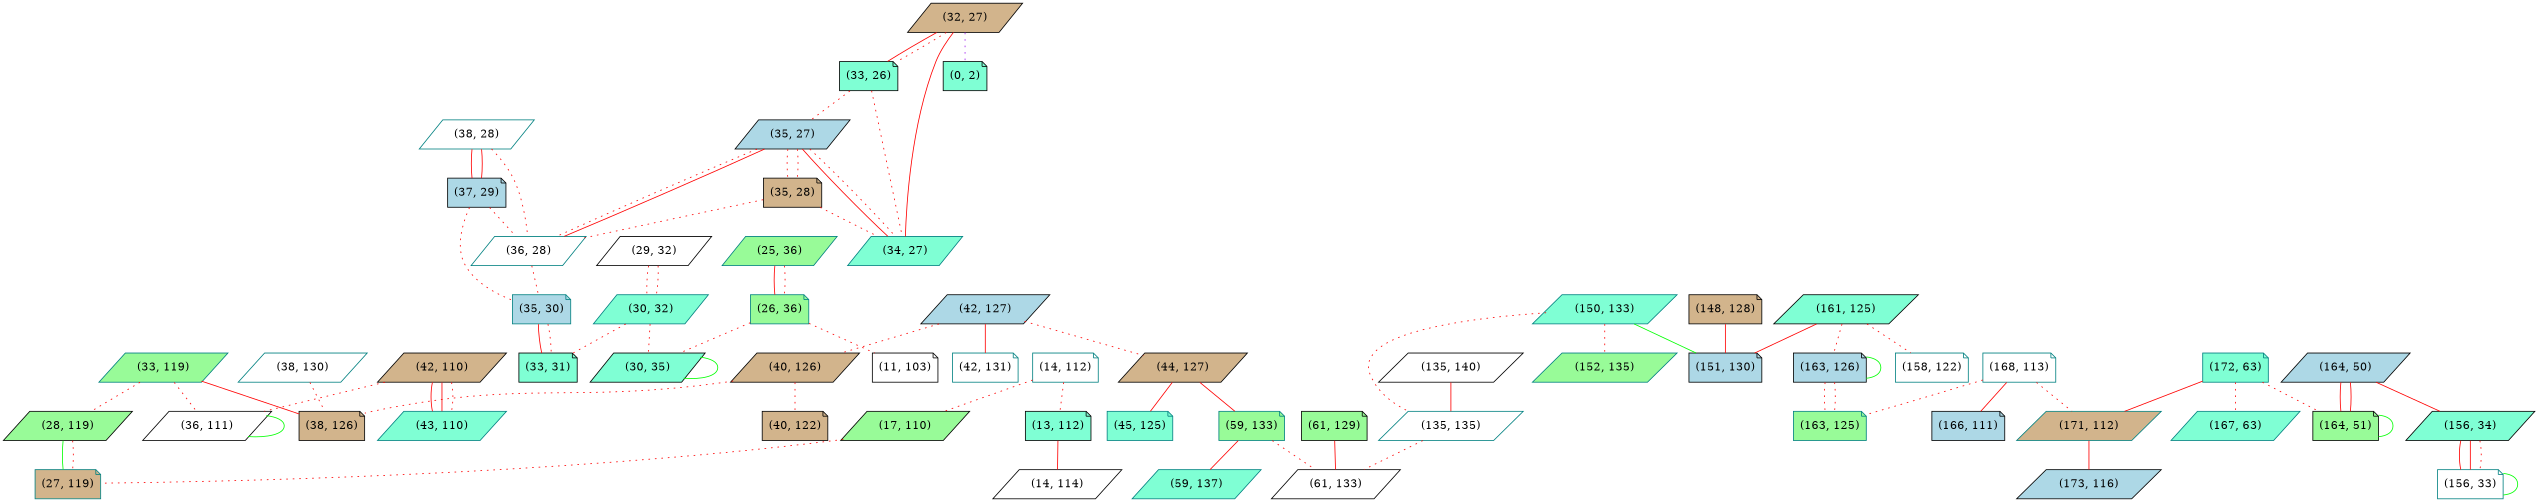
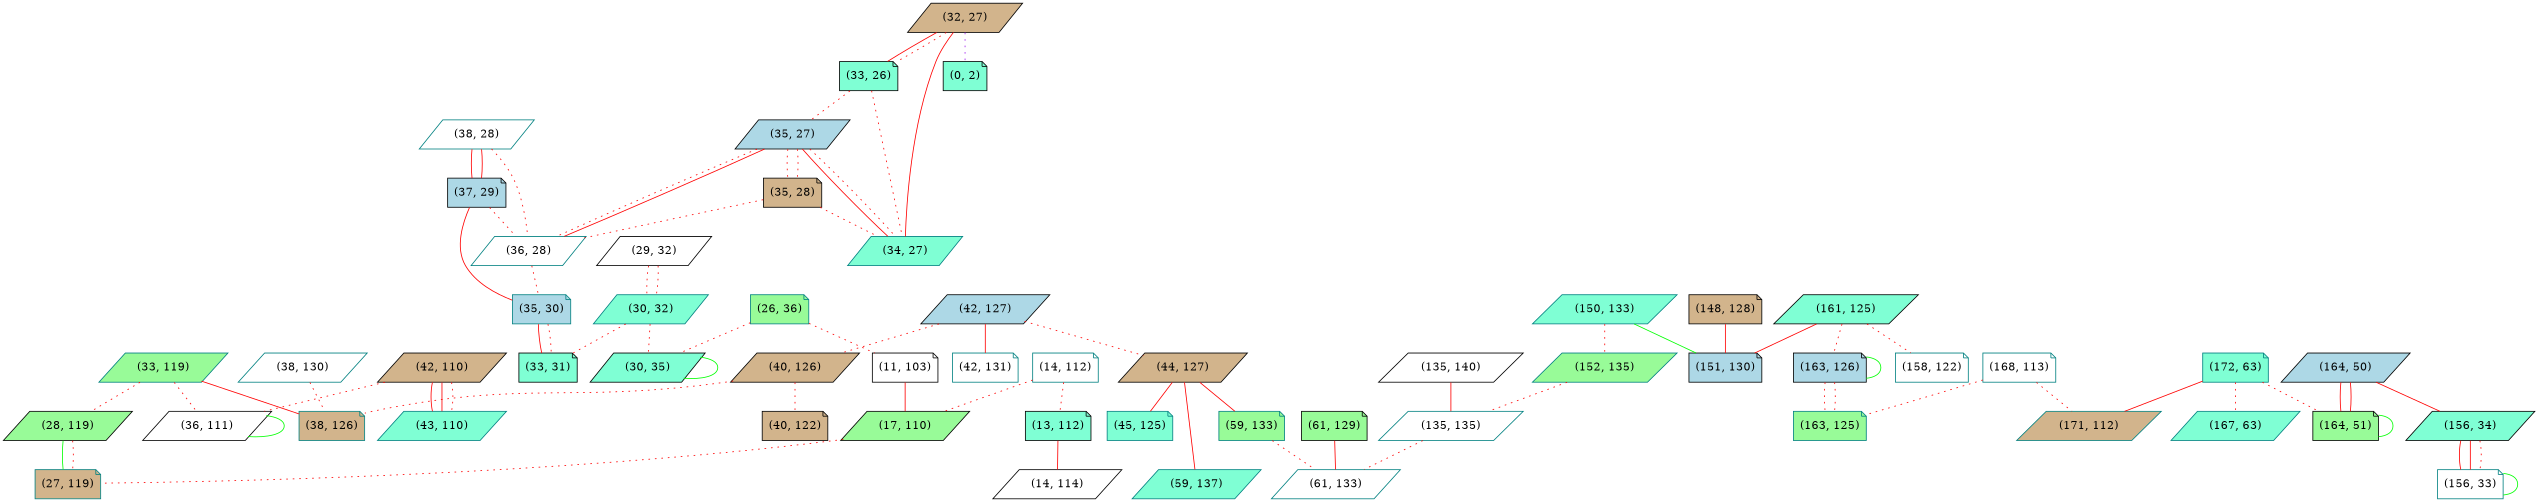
(780, 251) -> none
(465, 265) -> (465, 265)
(1419, 331) -> (1528, 397)
none -> (905, 397)
(332, 426) -> (332, 426)
(1968, 426) -> none
(1224, 455) -> (1190, 426)
(1336, 484) -> (1336, 484)
(2089, 484) -> none
